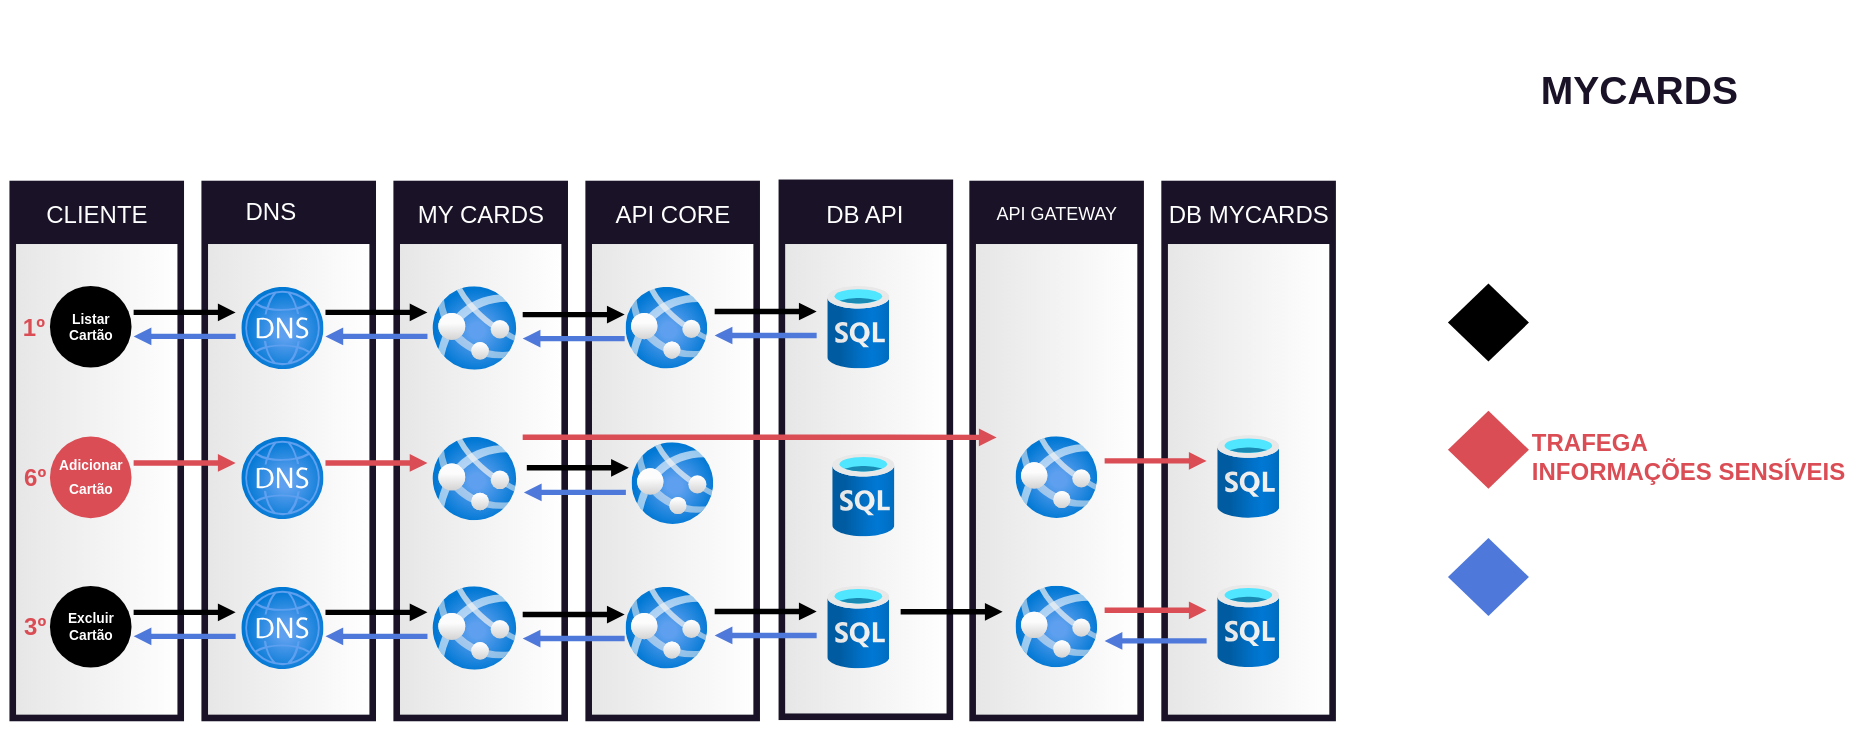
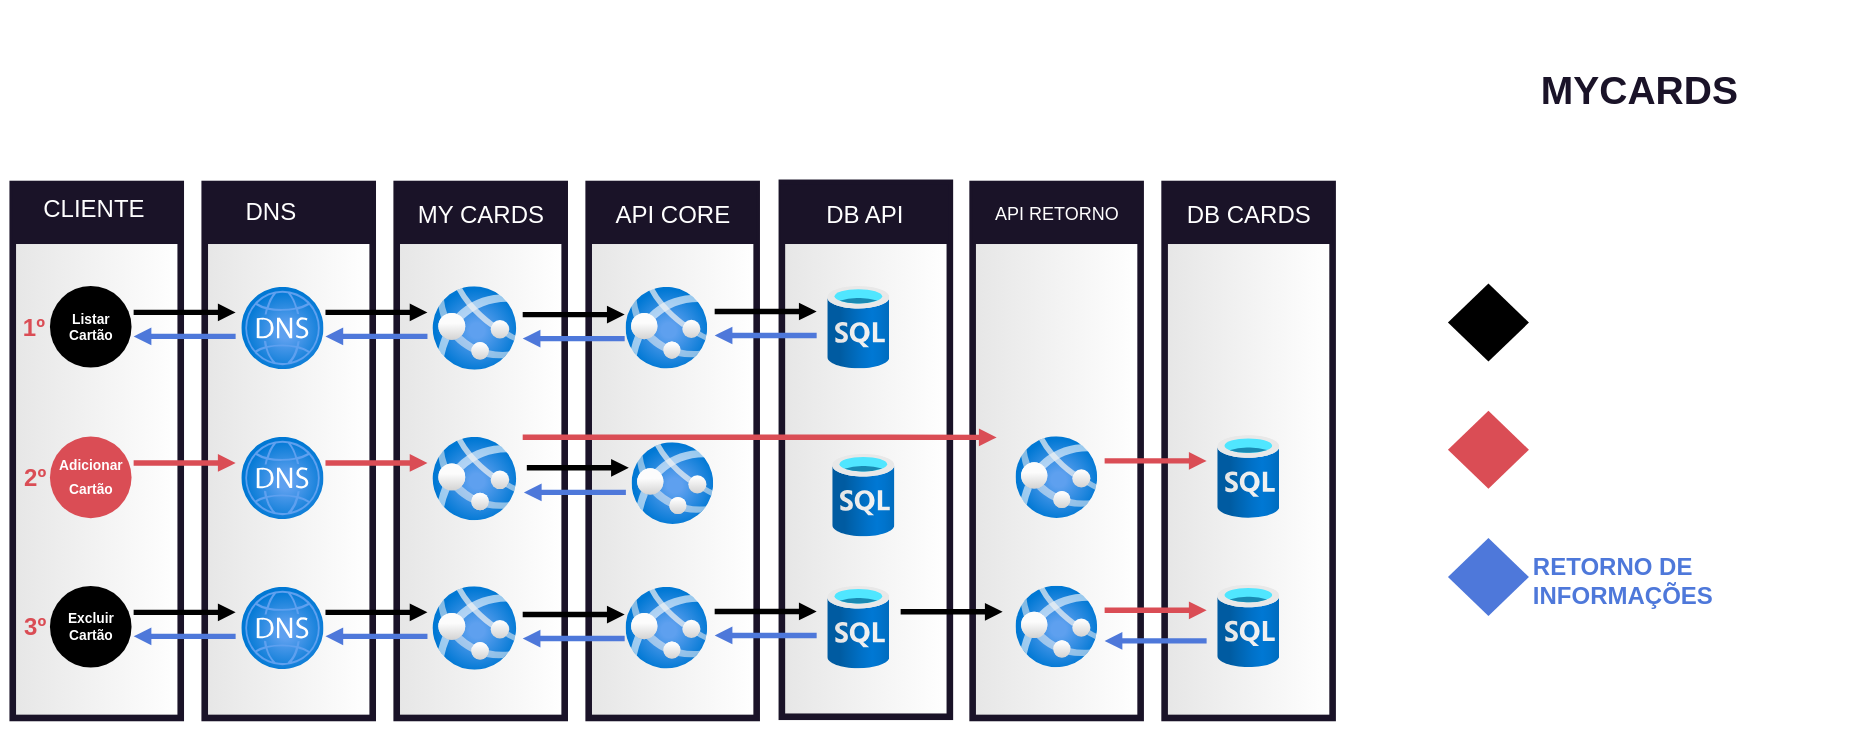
(97, 214) -> (94, 208)
(1057, 214) -> (1057, 214)
(1249, 214) -> (1249, 214)
(1689, 457) -> none
(35, 477) -> (35, 477)
none -> (1628, 581)
